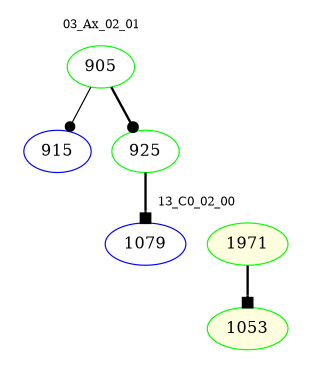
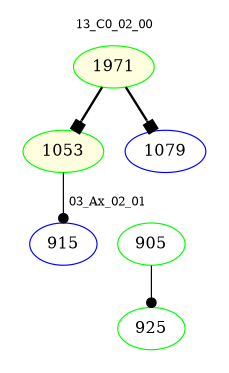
(82, 105) -> (63, 199)
(121, 105) -> (151, 282)
(146, 198) -> (136, 104)
